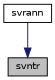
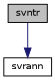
(28, 35) -> (28, 35)
